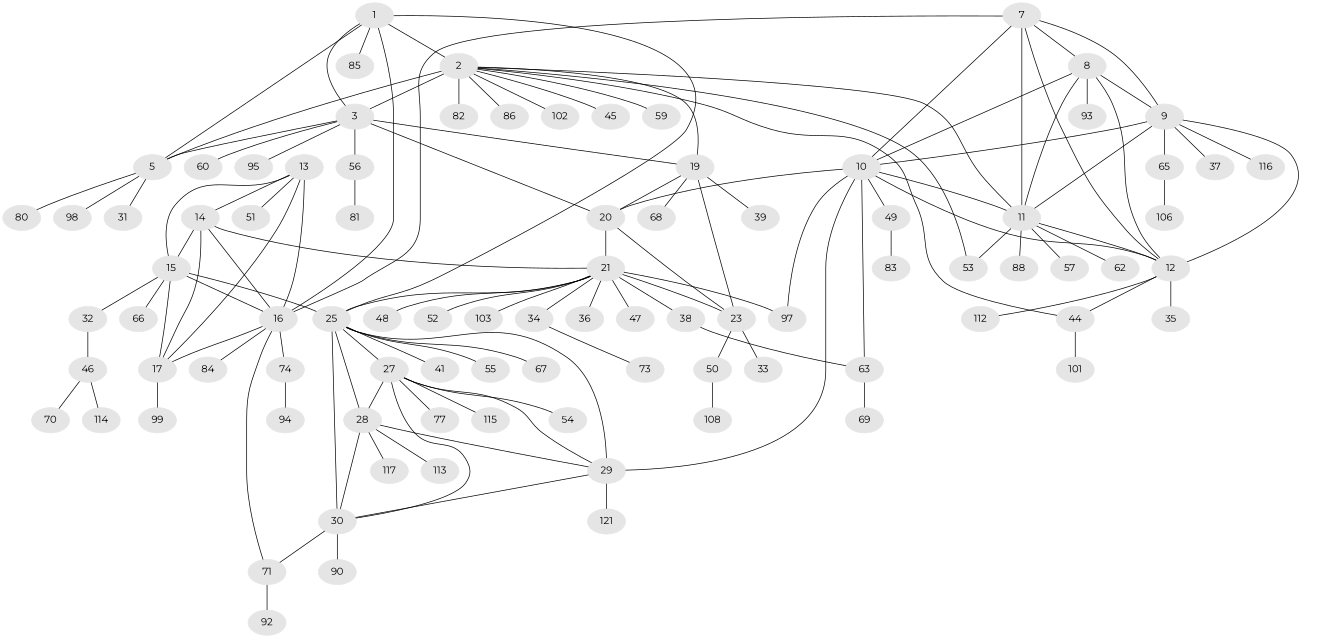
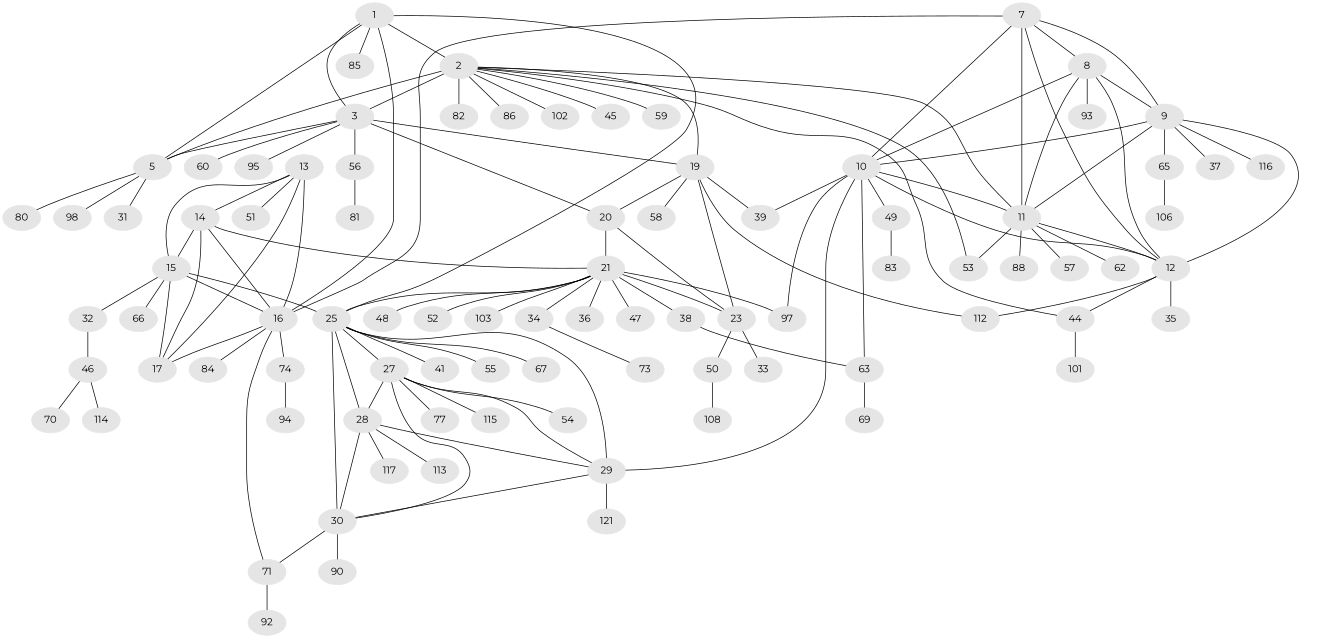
(730, 183) -> (811, 193)
(656, 218) -> (656, 218)
none -> (814, 276)
(157, 420) -> none
